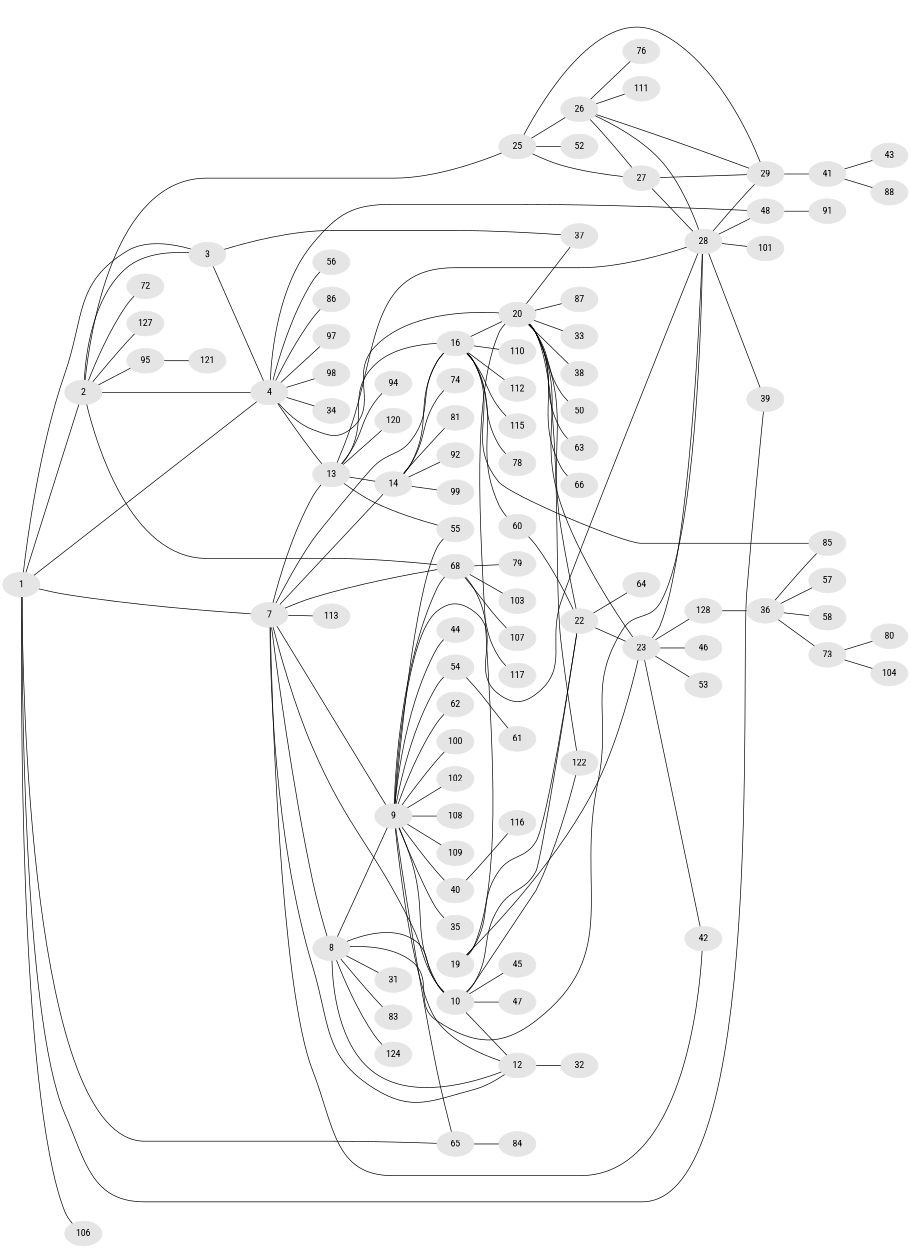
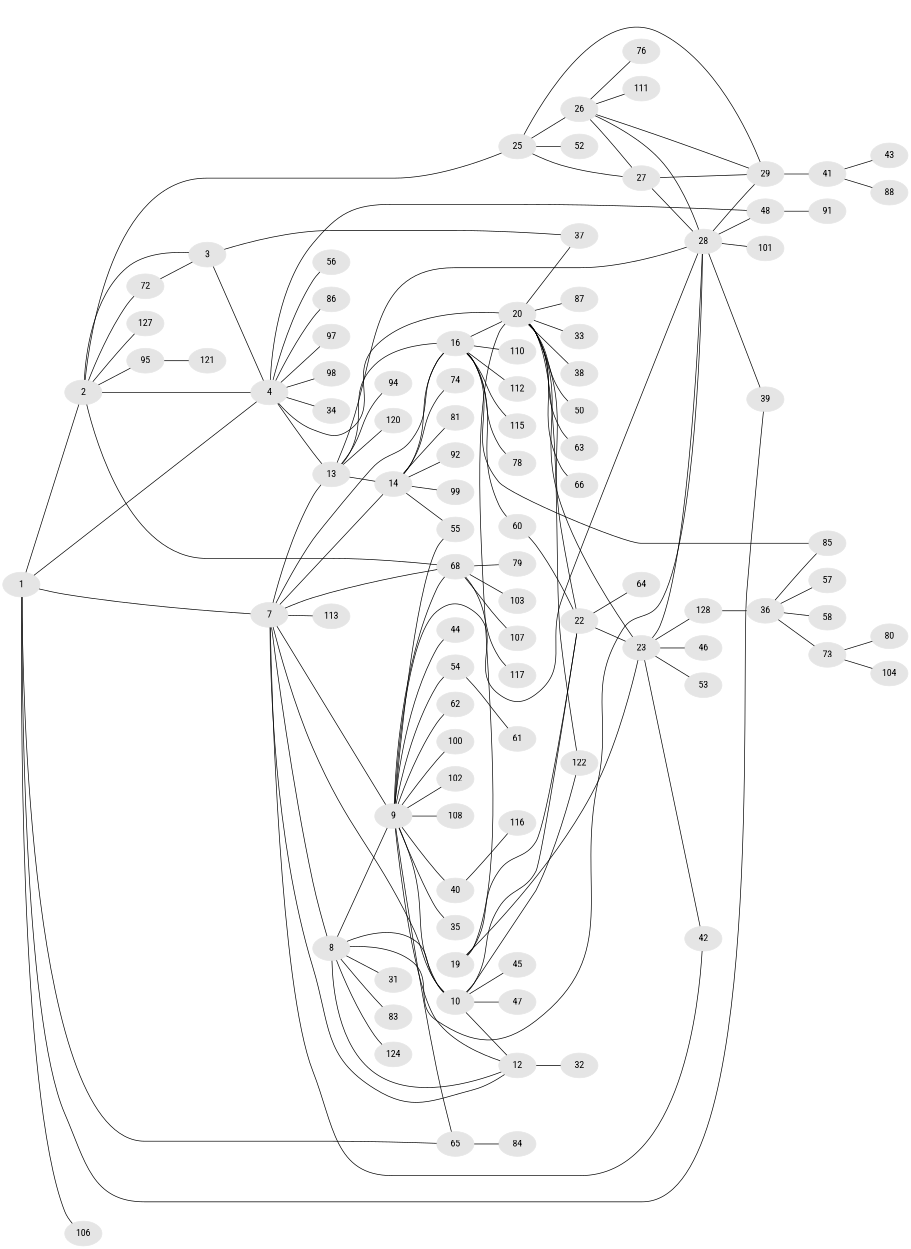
(65, 371) -> (176, 270)
(389, 509) -> (424, 507)
(455, 853) -> none
